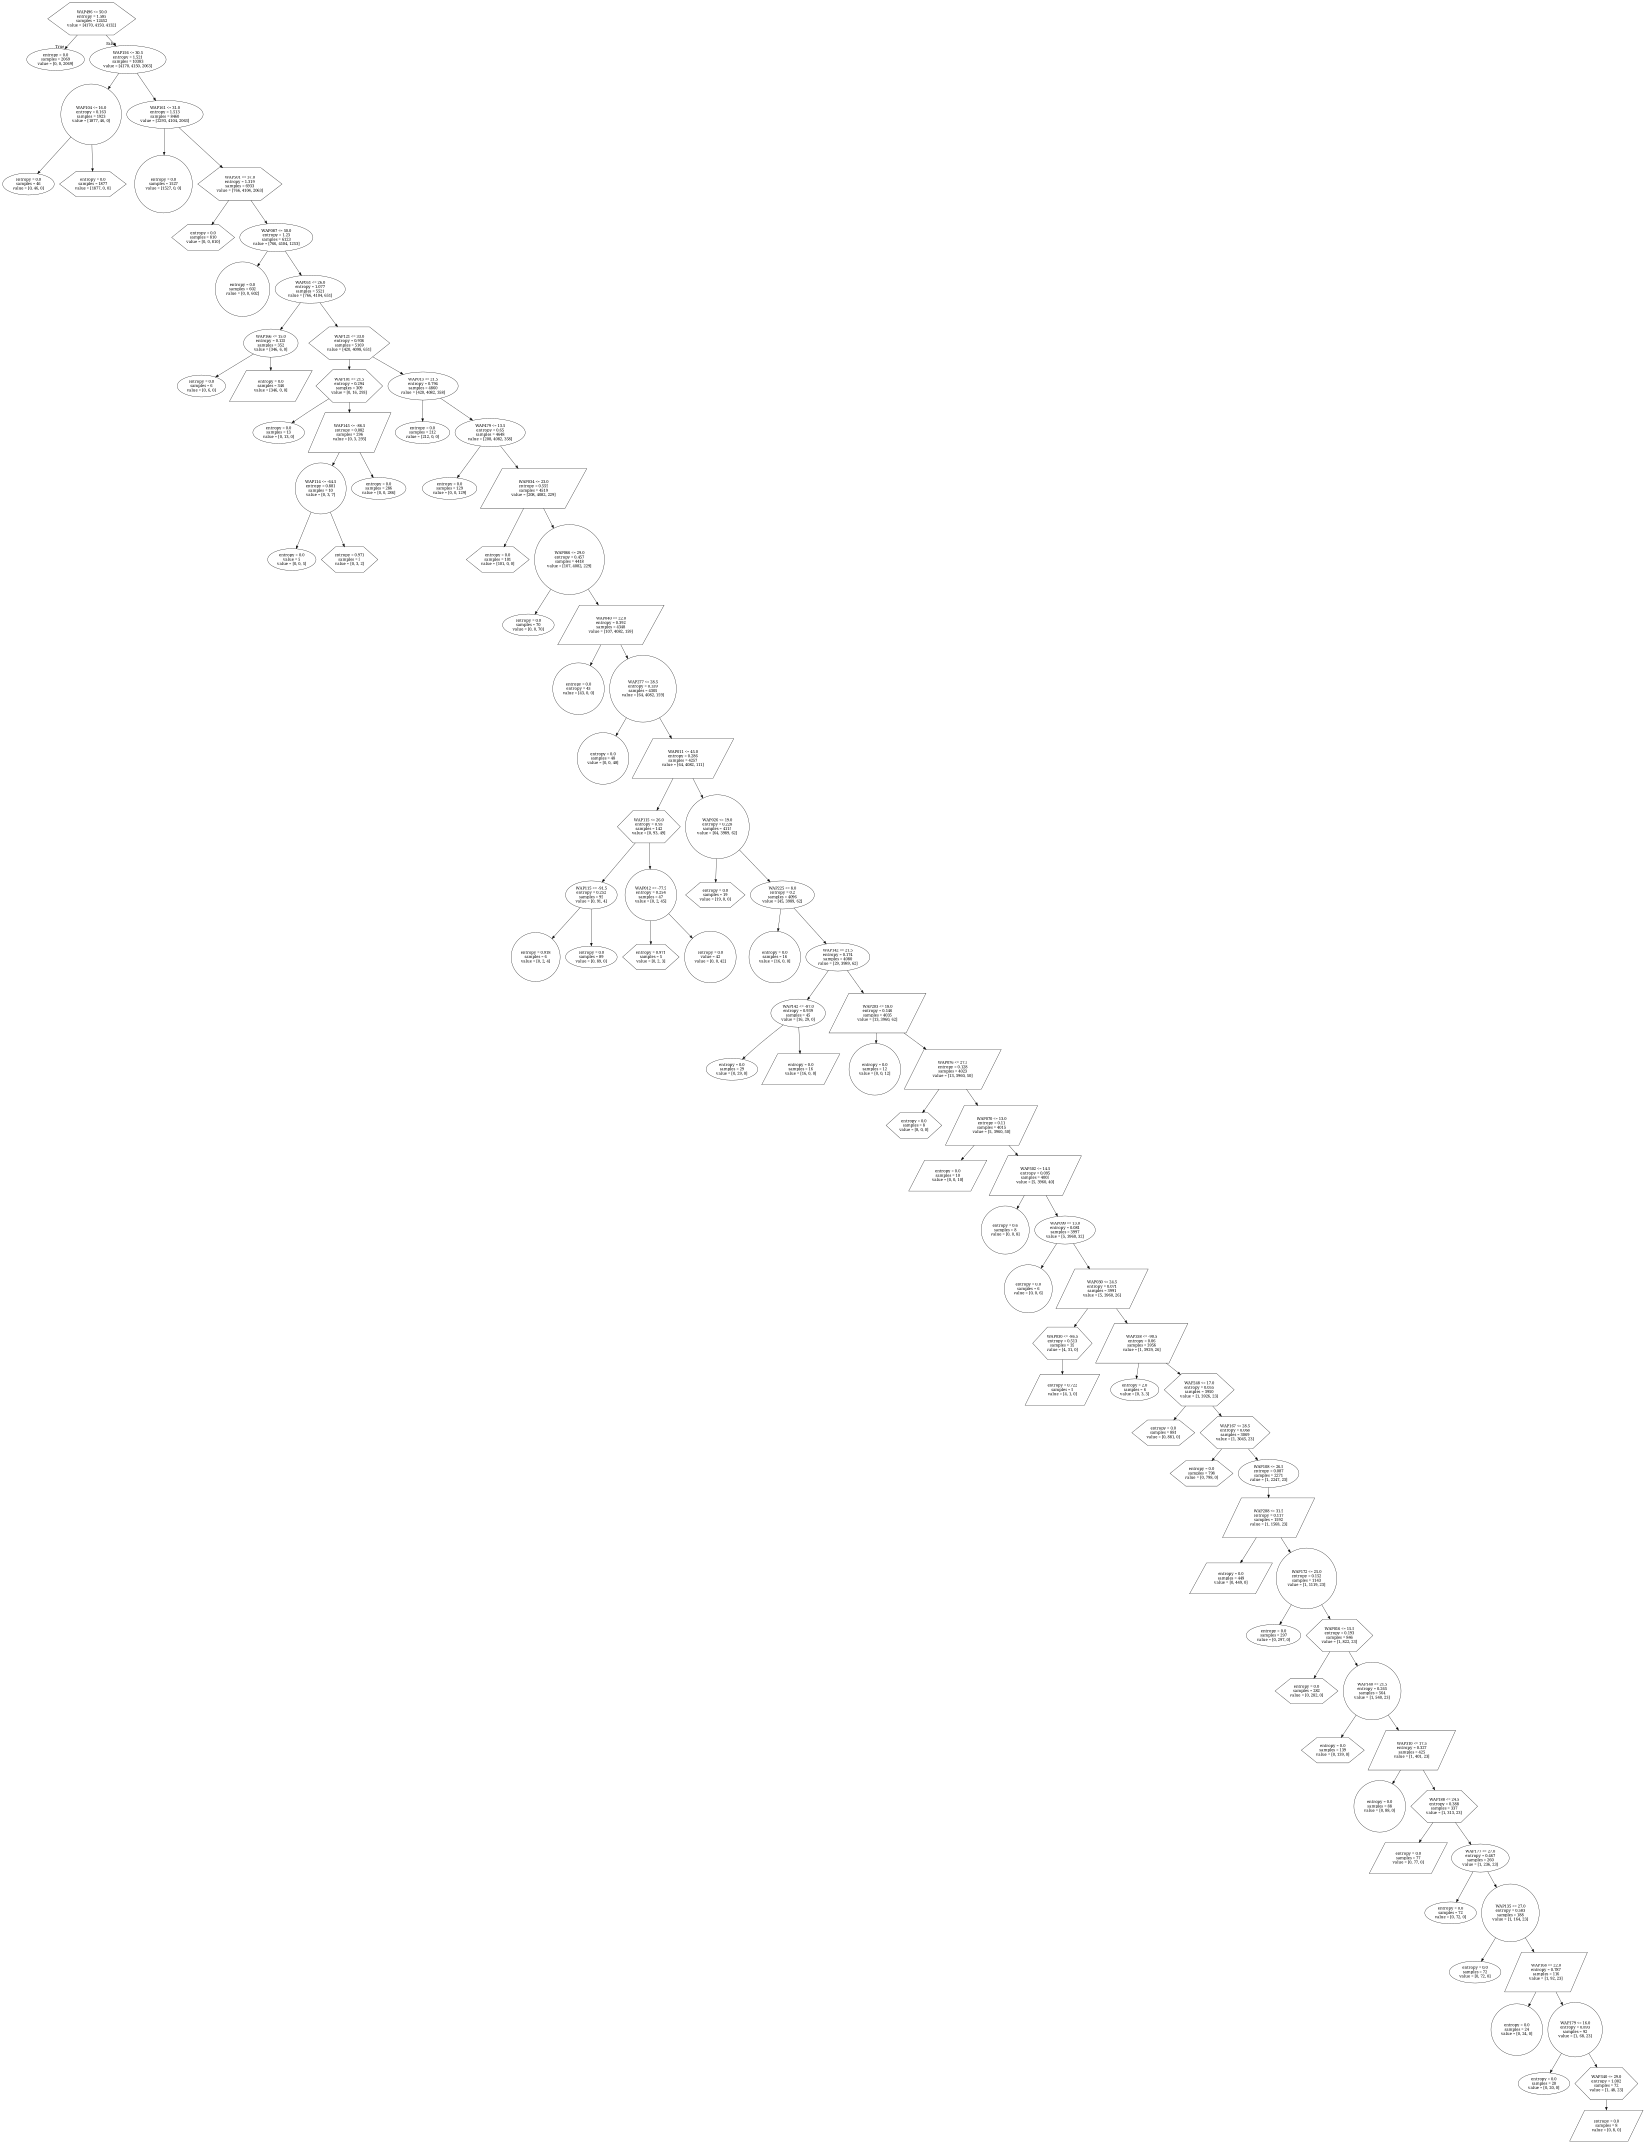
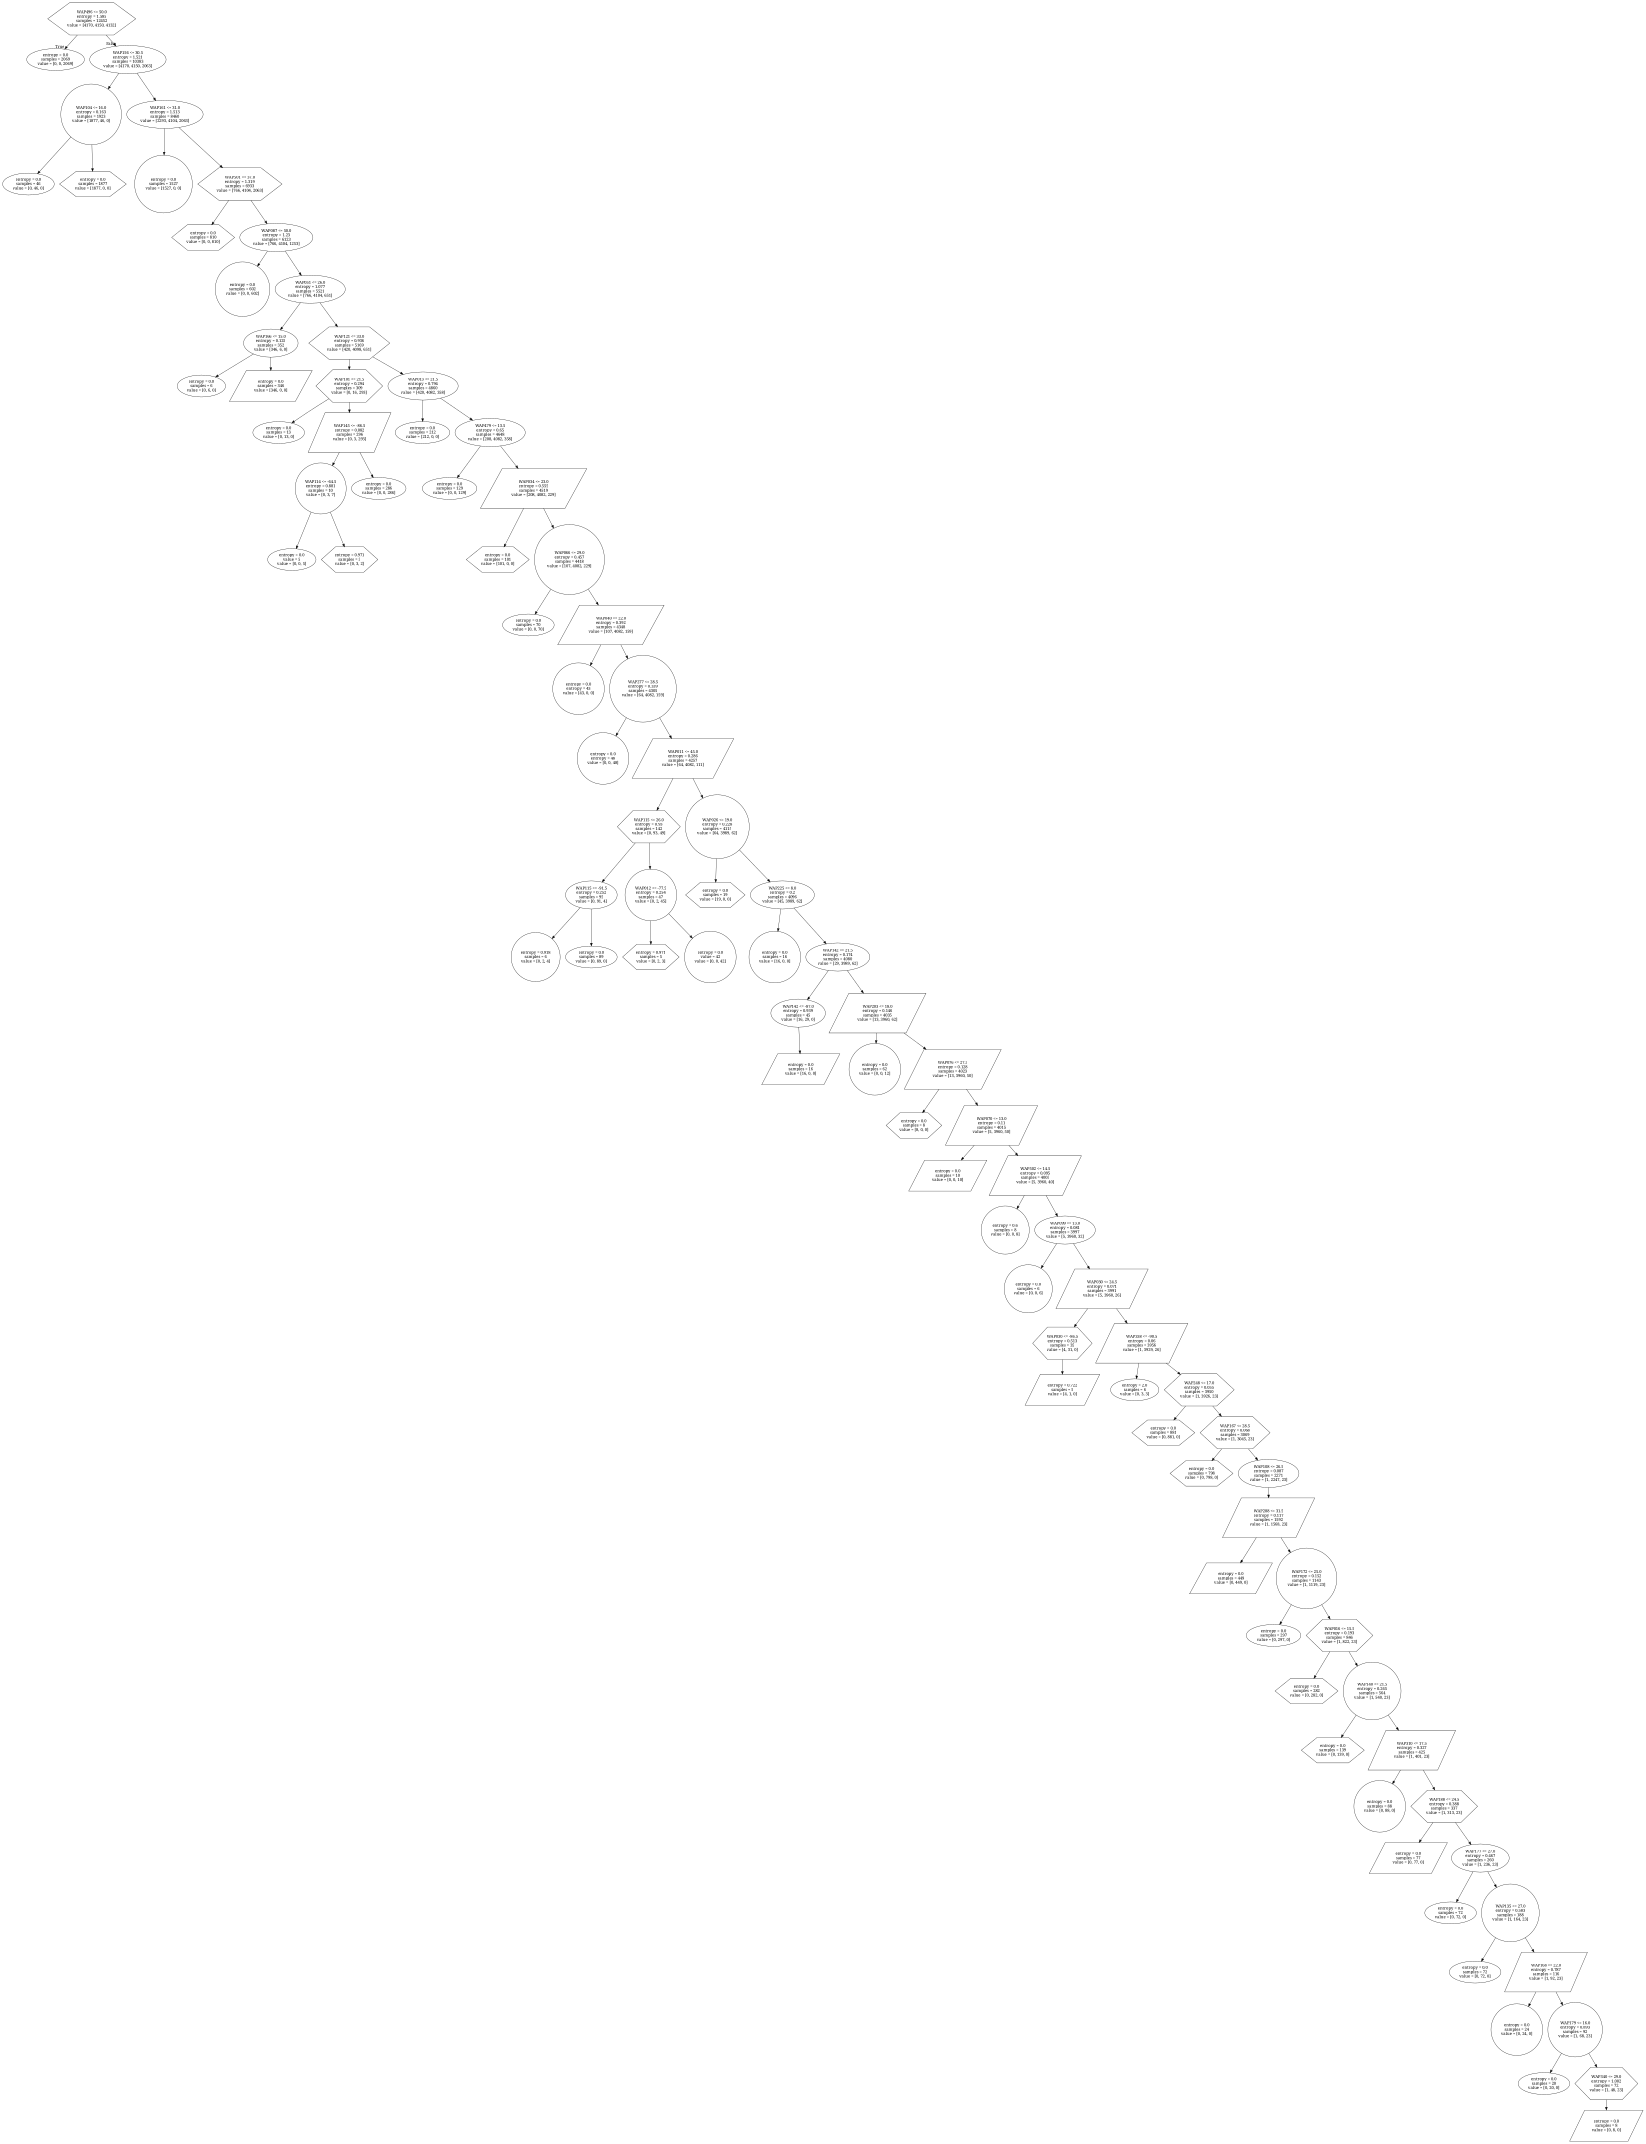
(603, 758) -> (603, 758)
(732, 1069) -> none
(875, 1069) -> (875, 1069)
